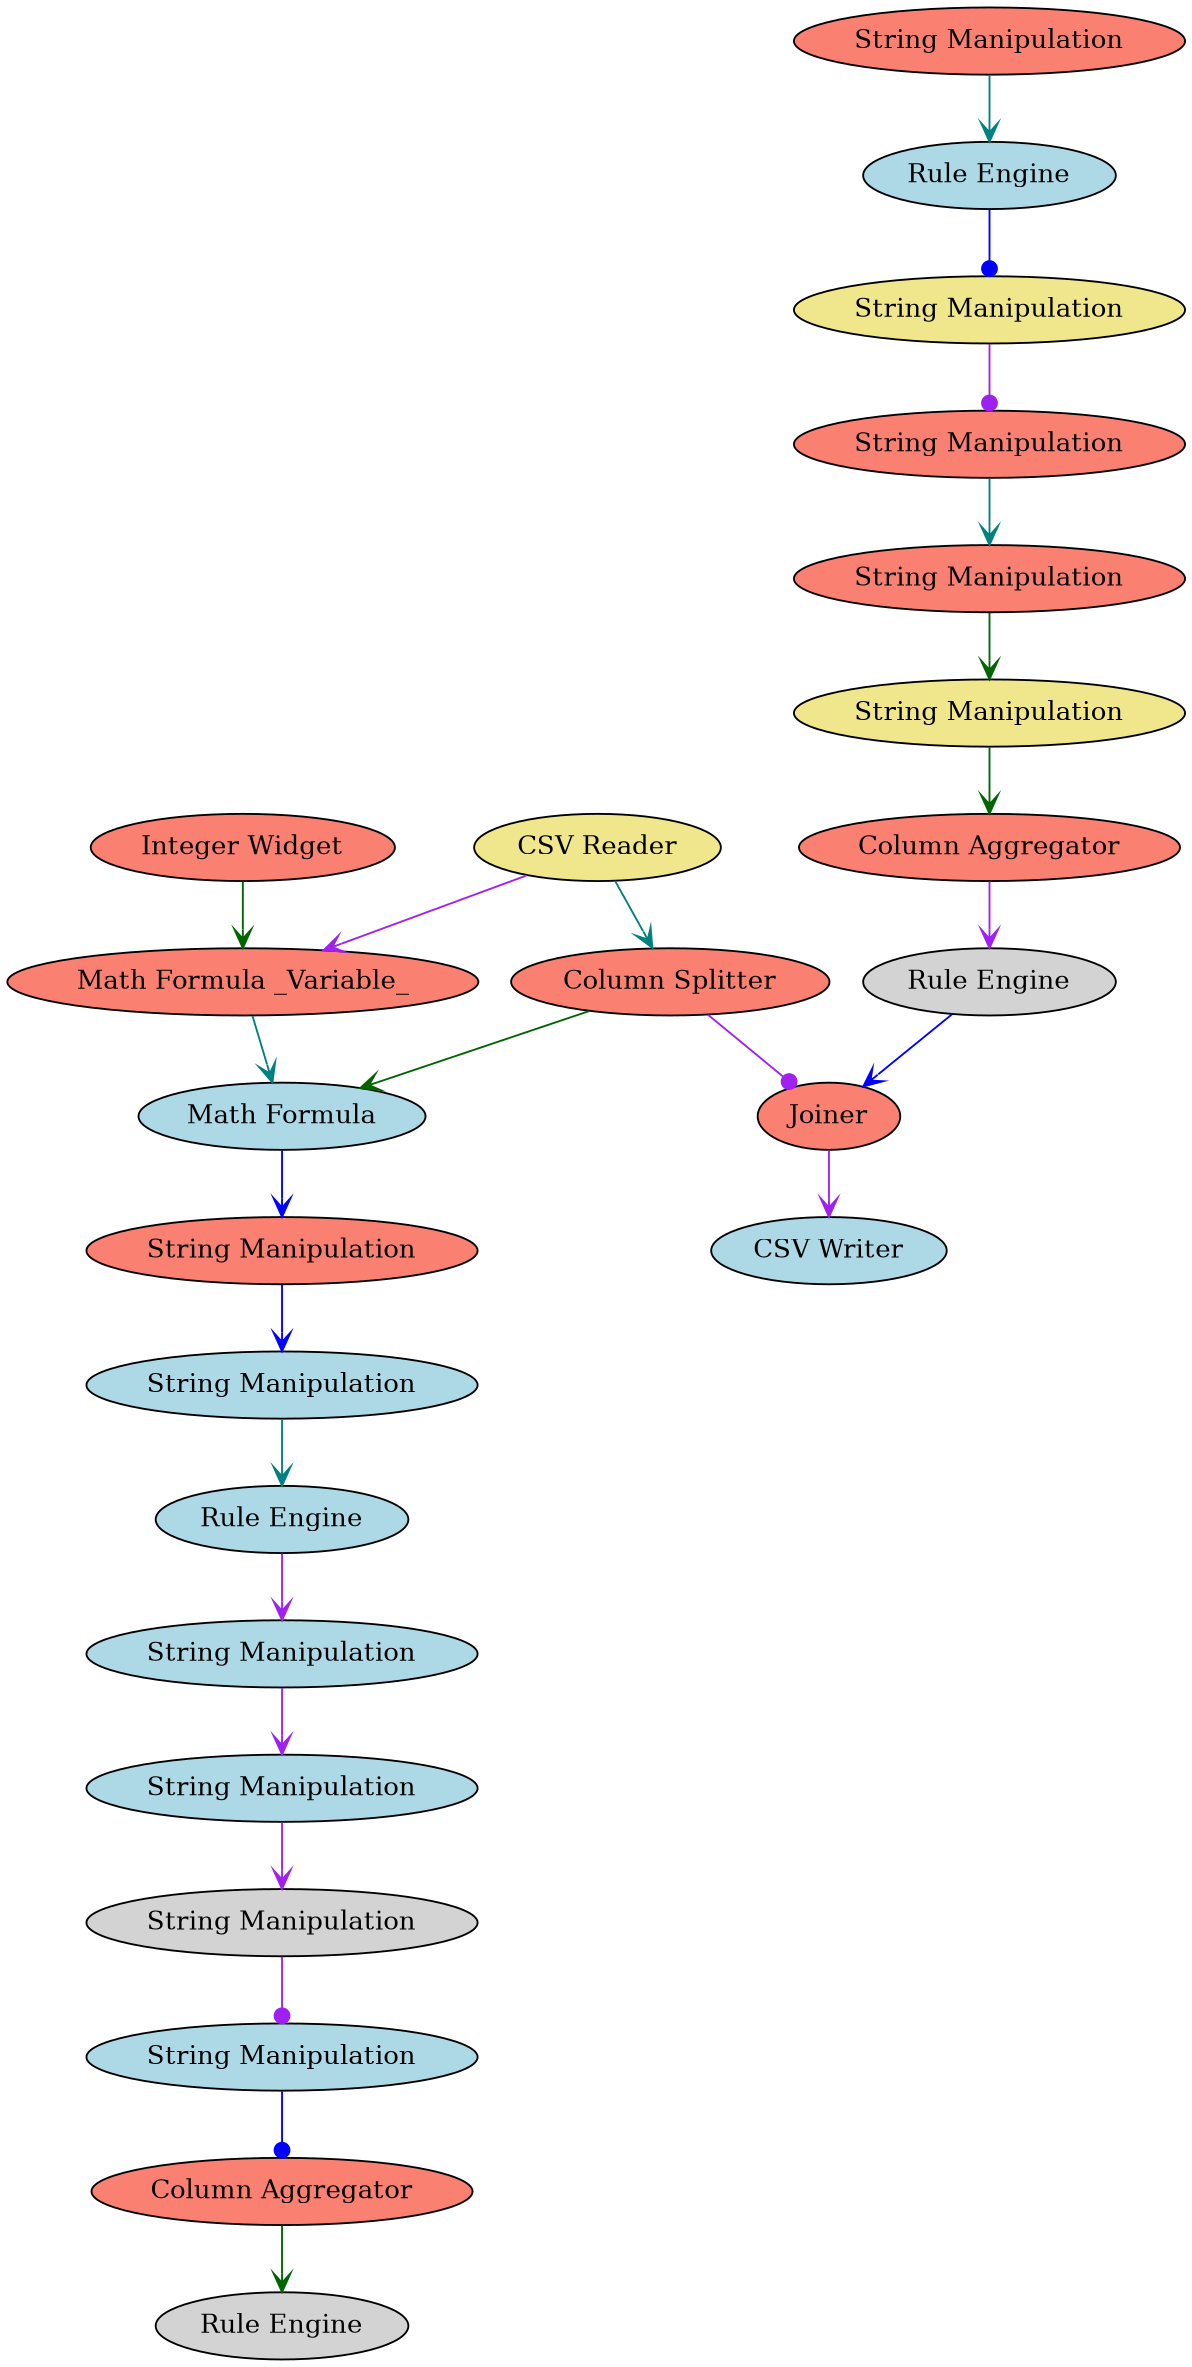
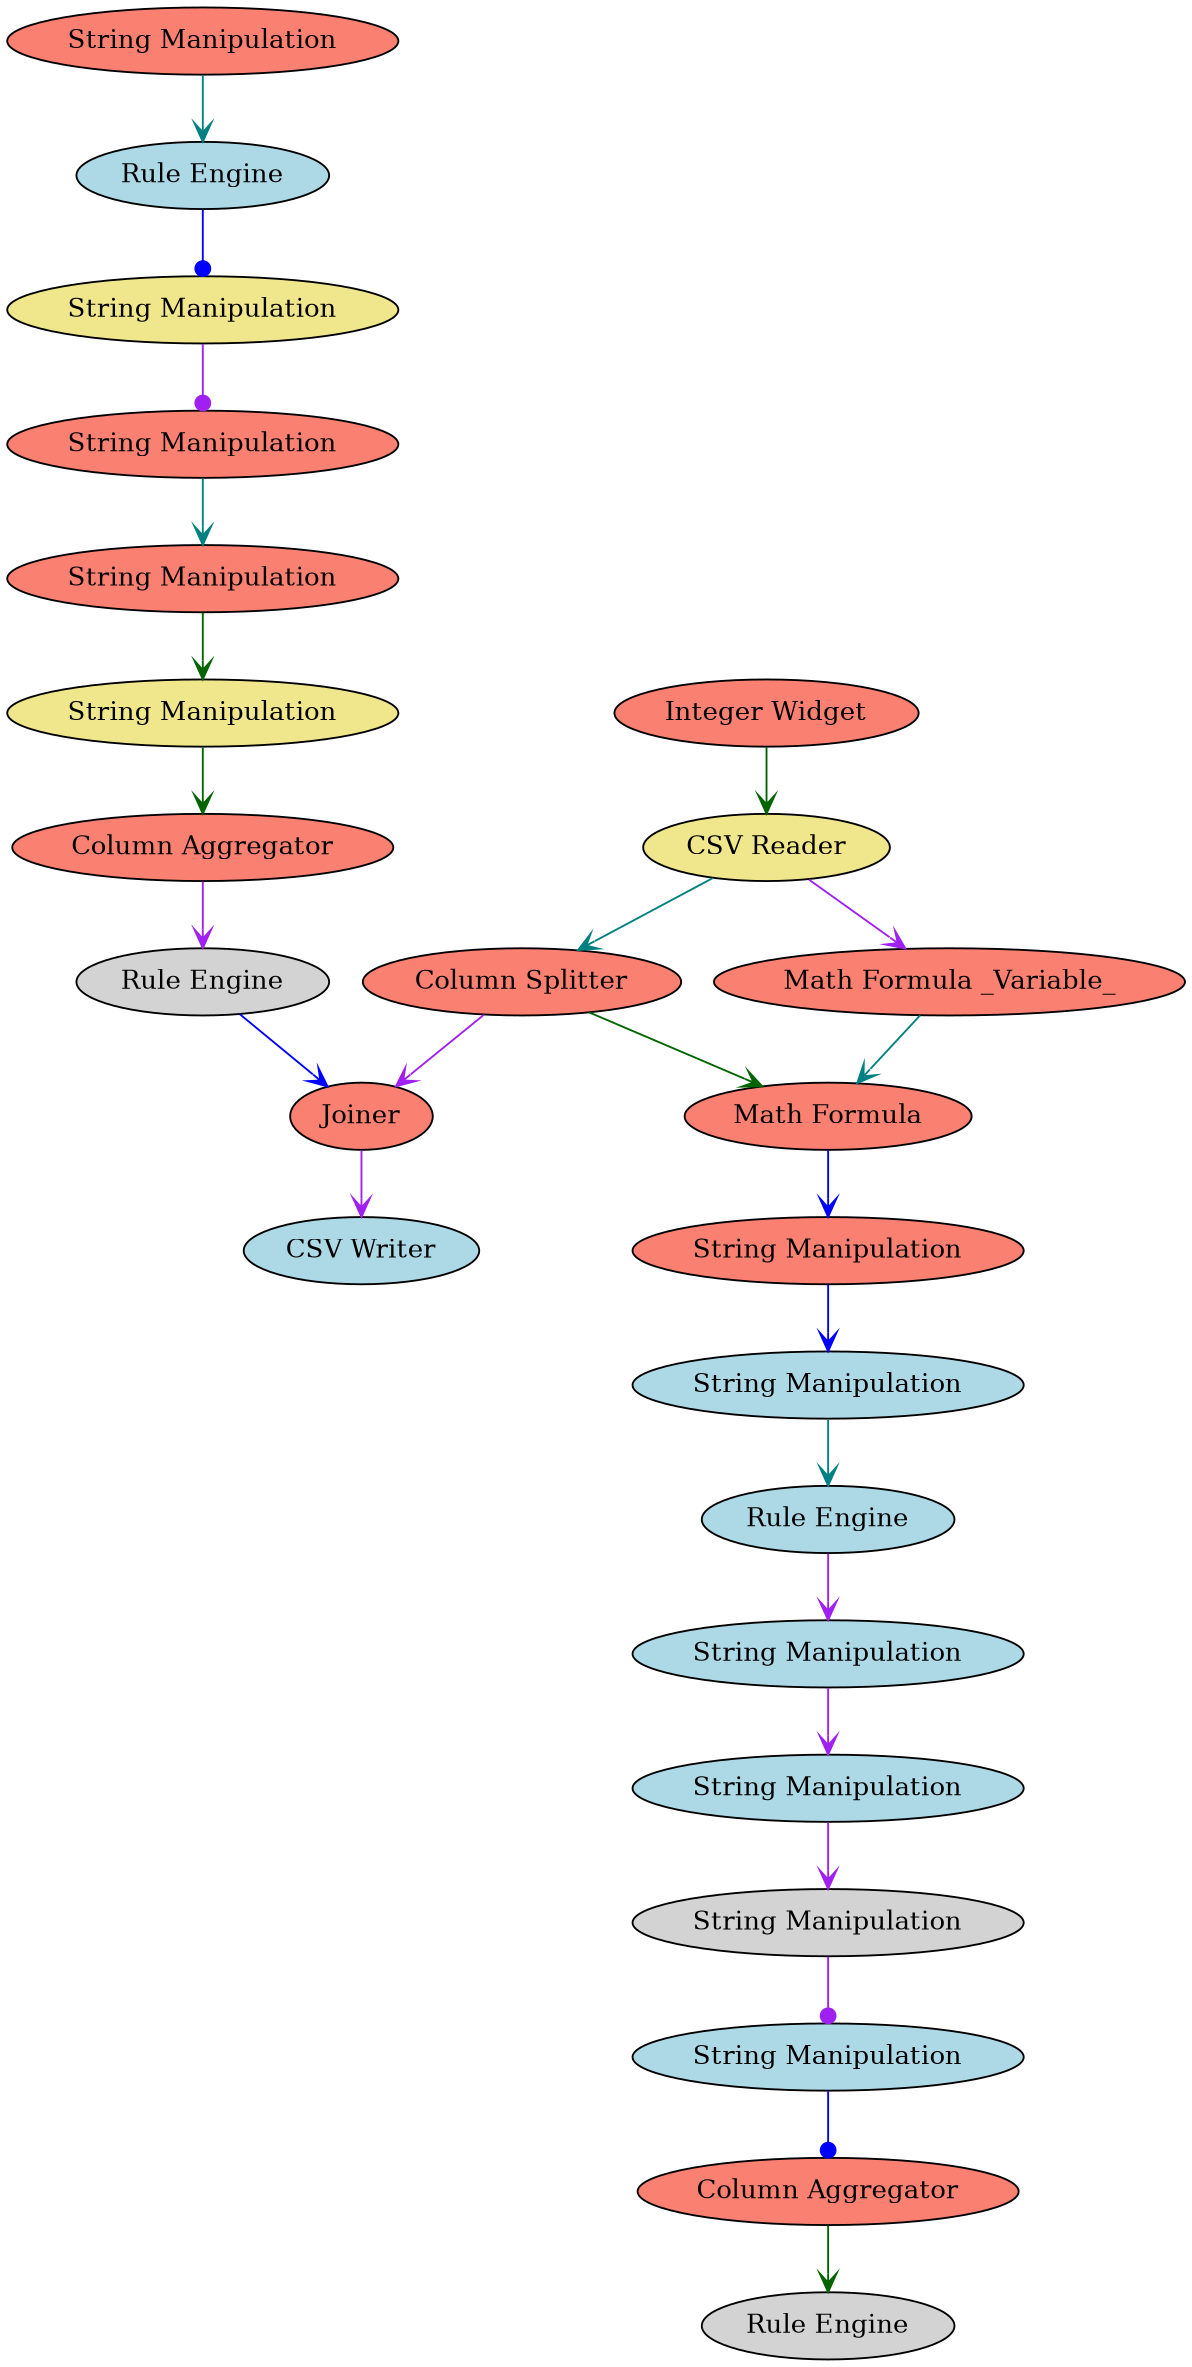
(243, 906) -> (767, 771)
(745, 1046) -> (447, 1045)
(282, 1116) -> (828, 1116)
